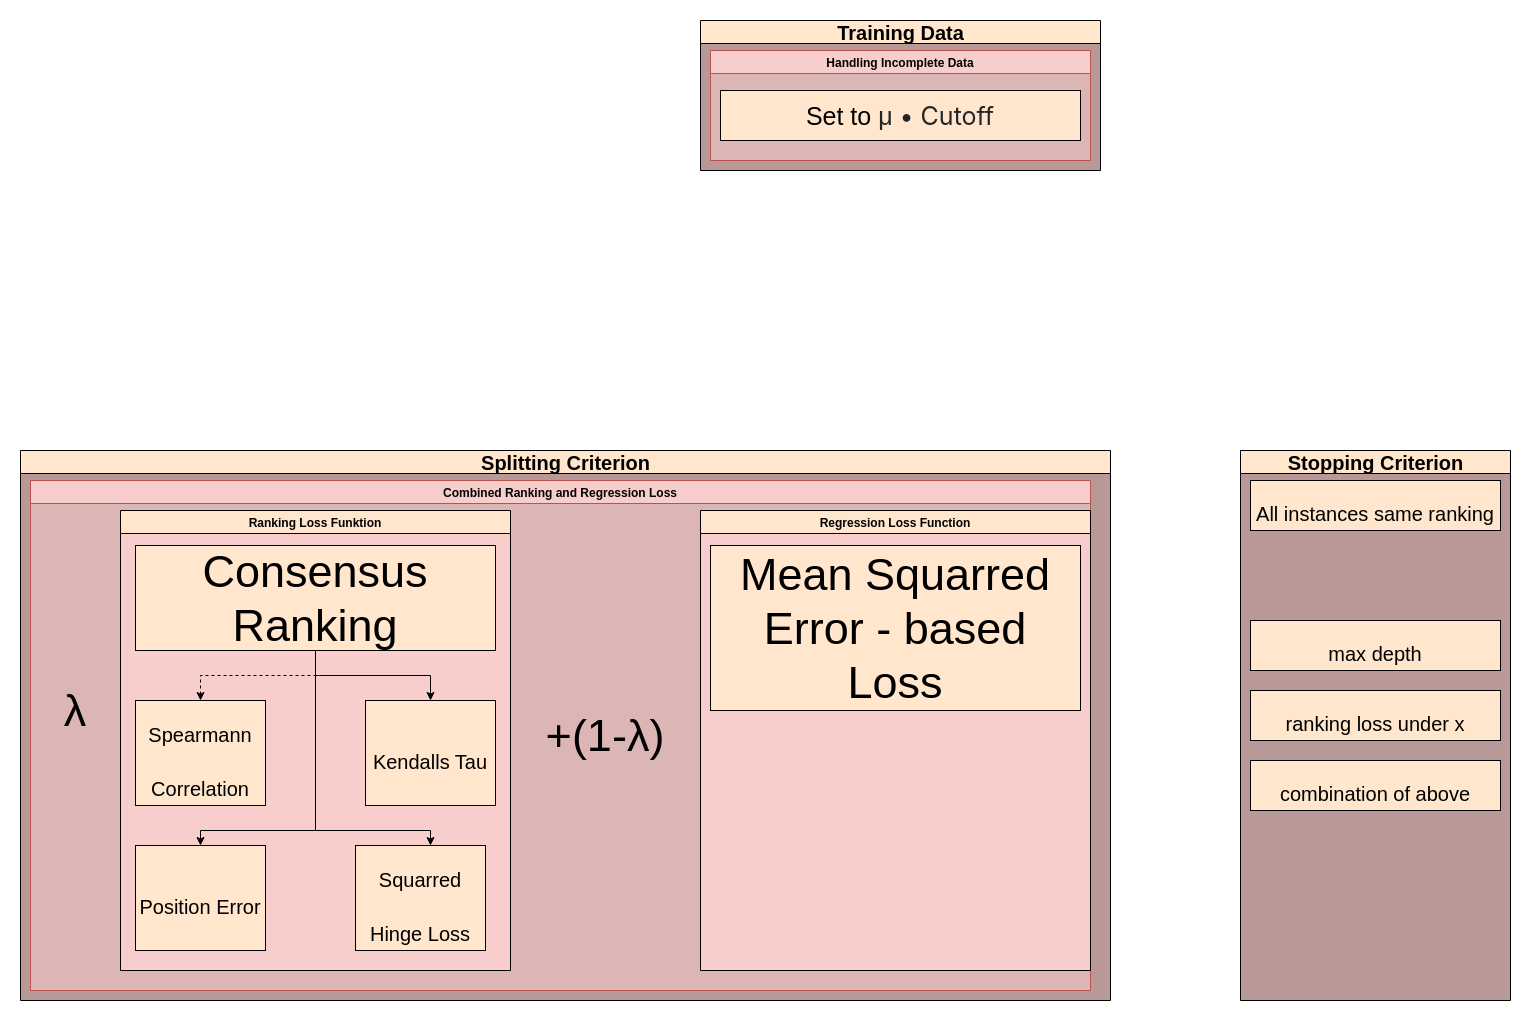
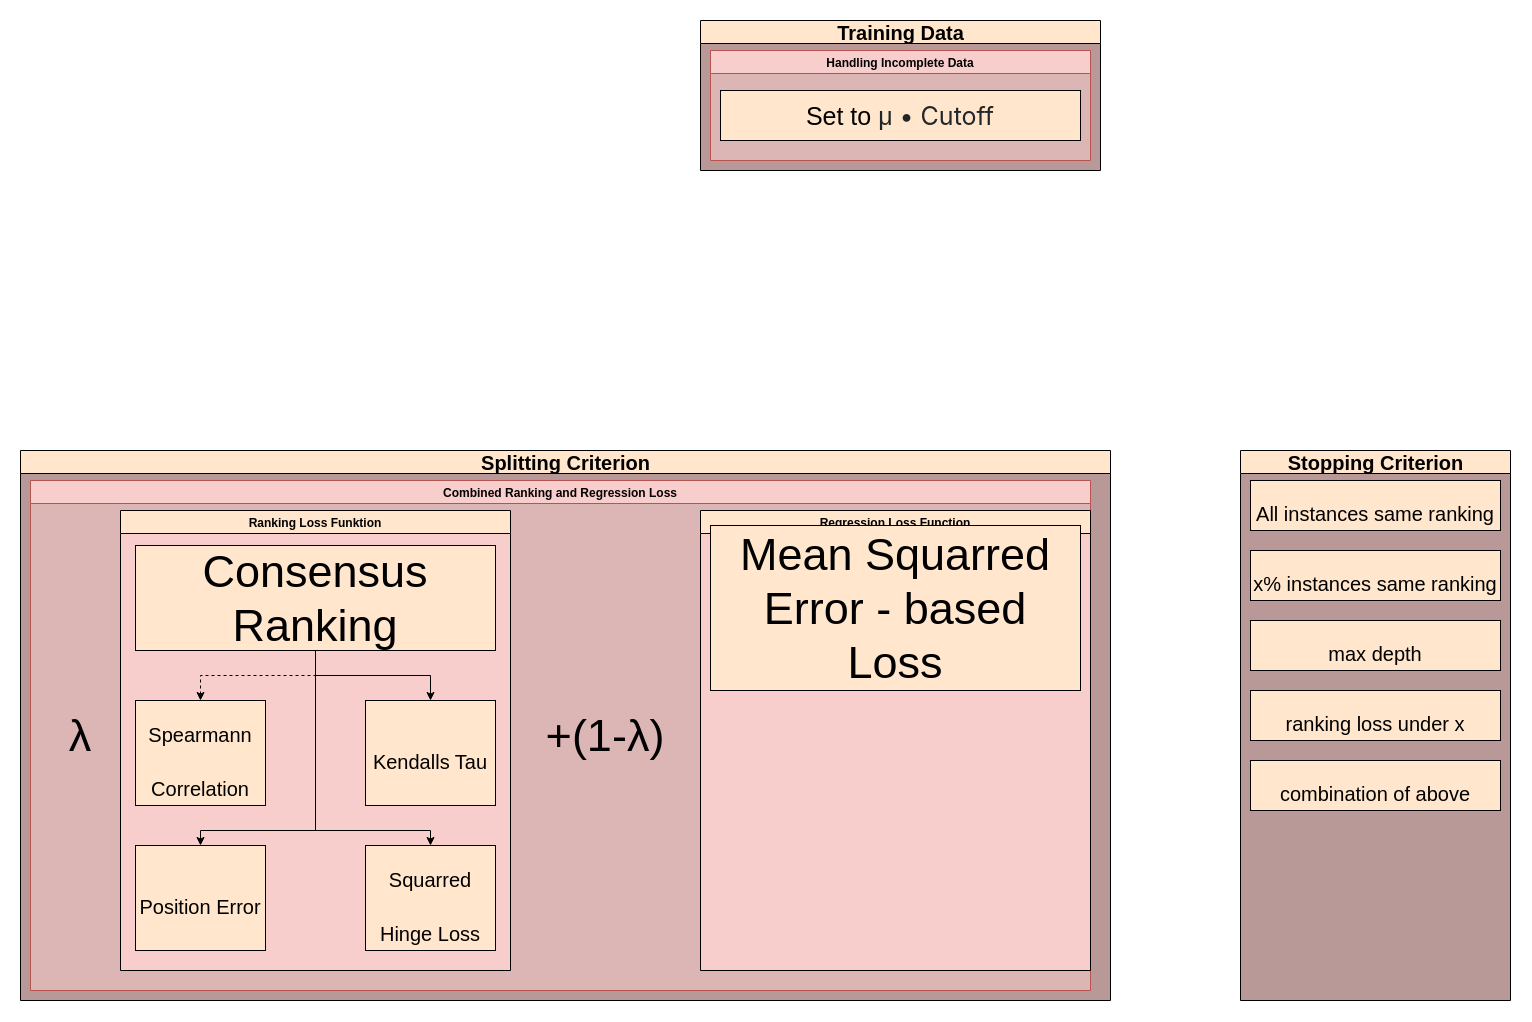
none -> (1376, 576)
(896, 628) -> (896, 608)
(76, 711) -> (81, 736)
(421, 898) -> (431, 898)
